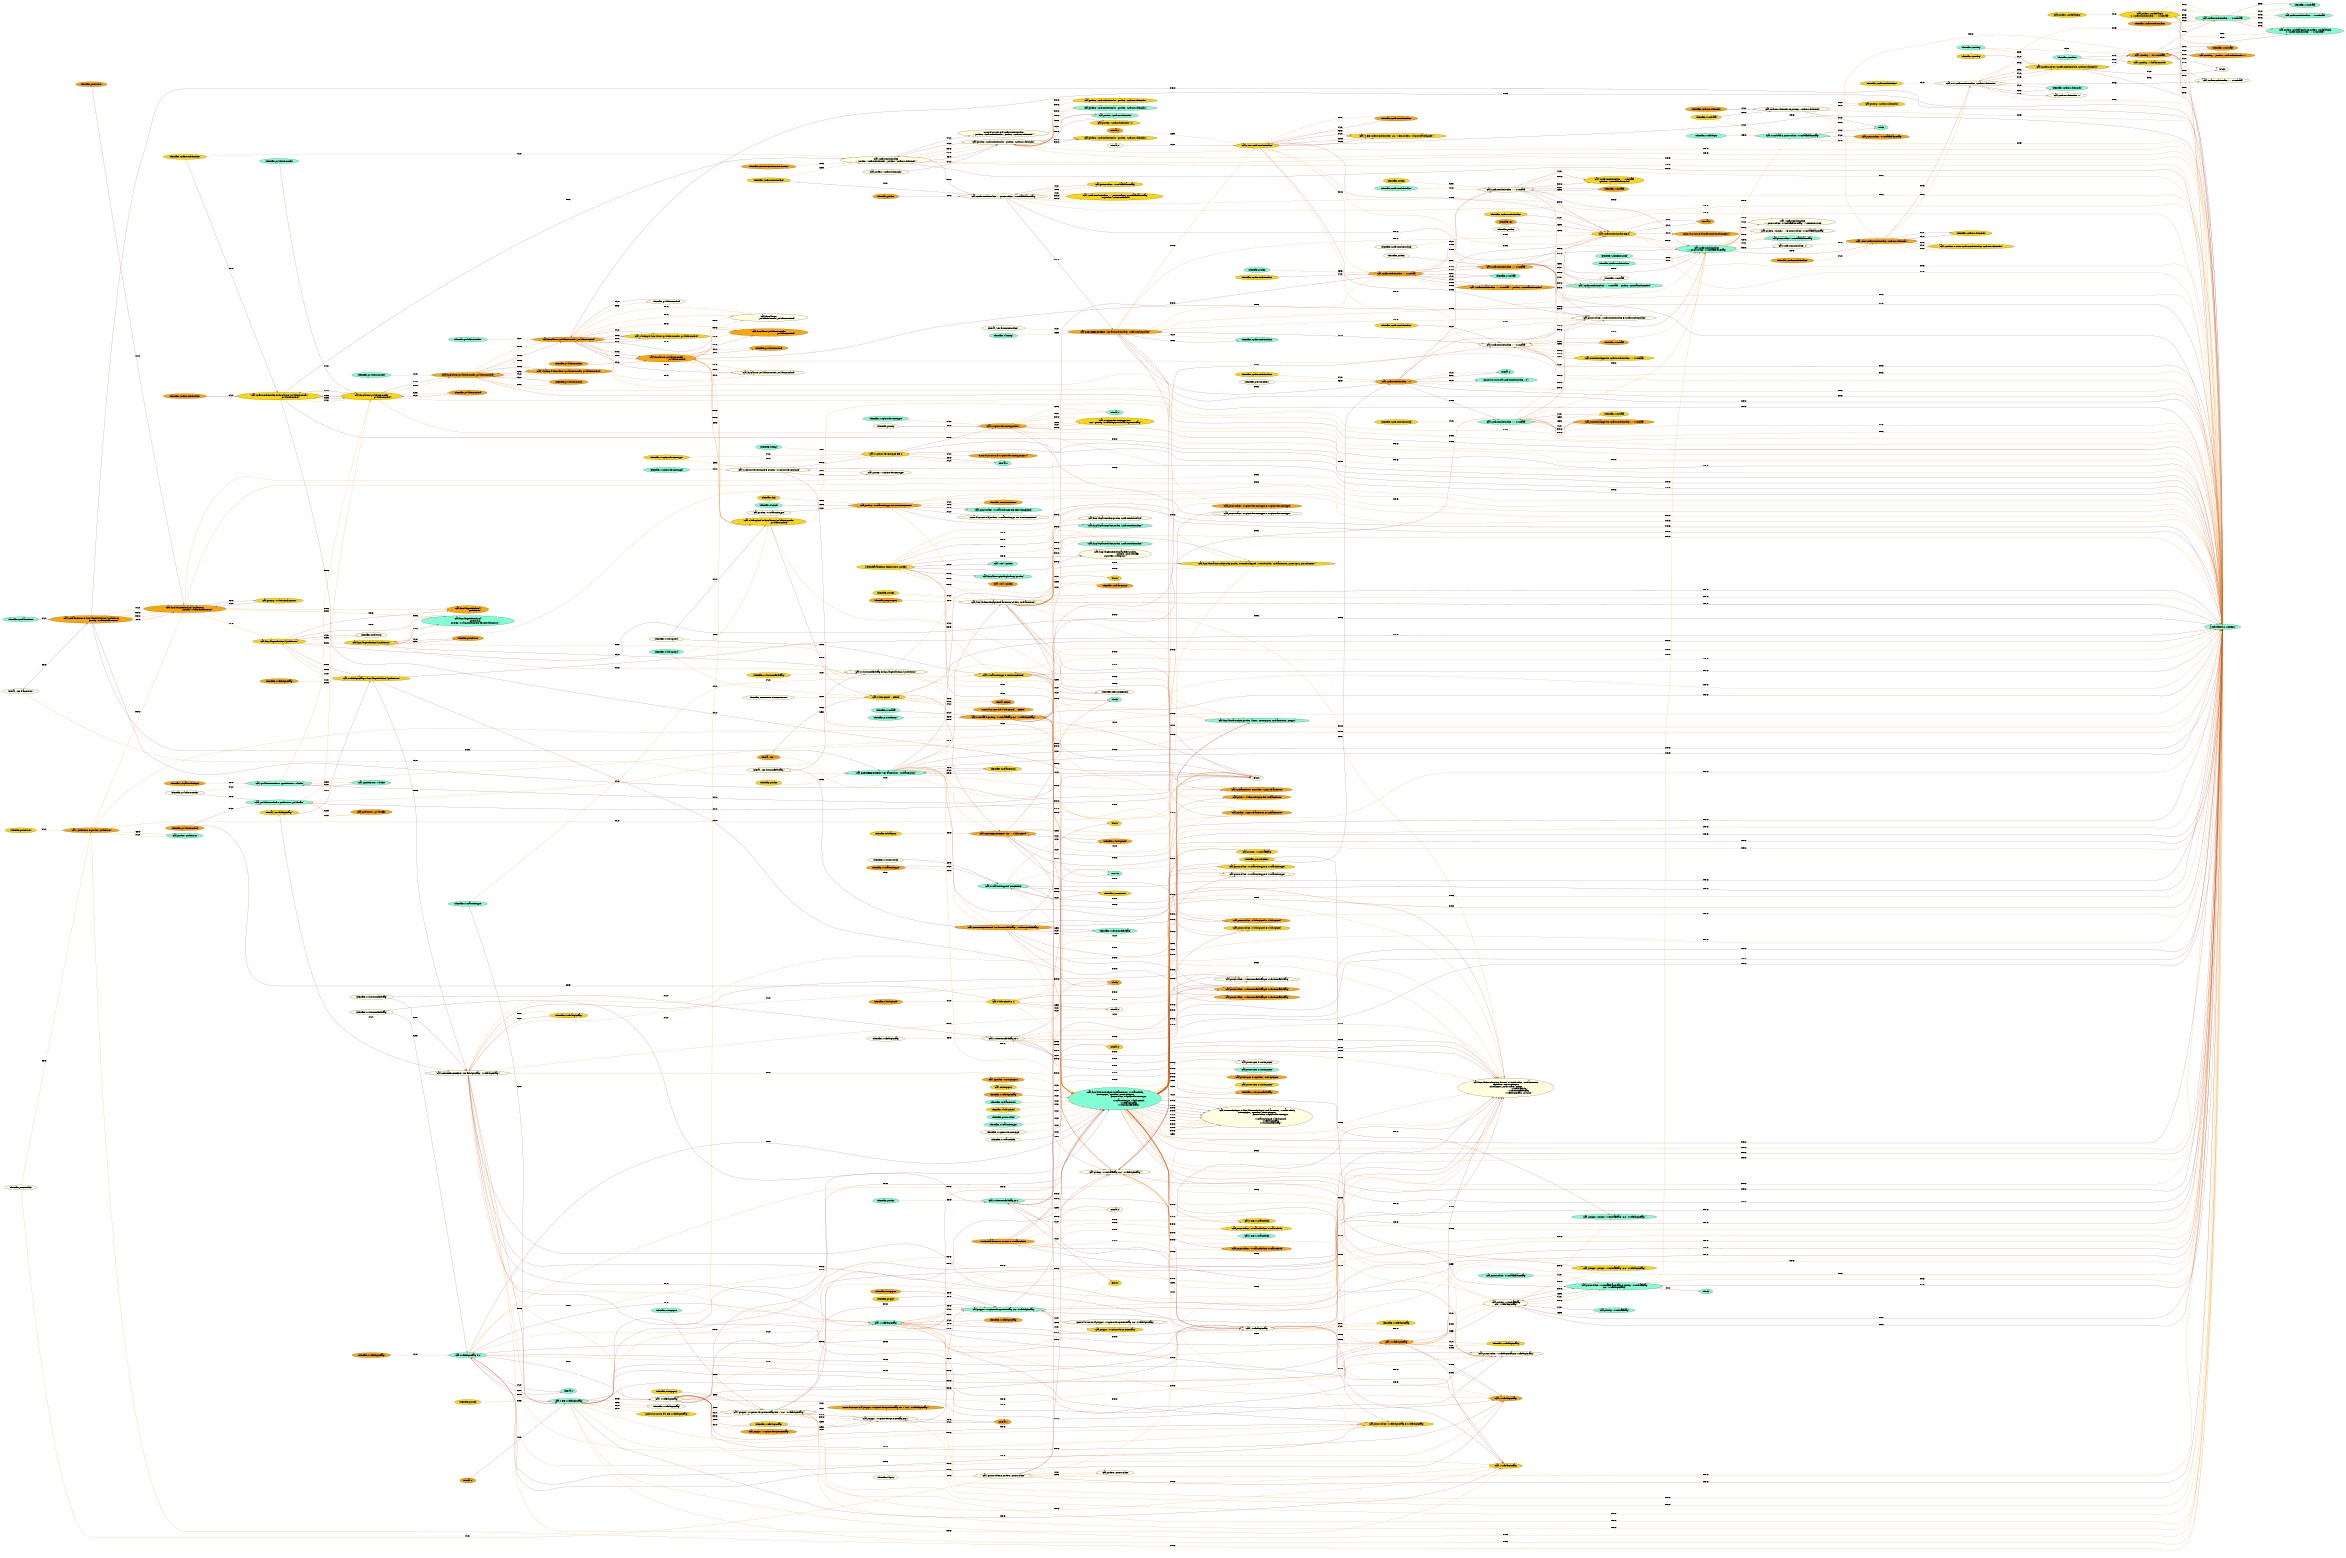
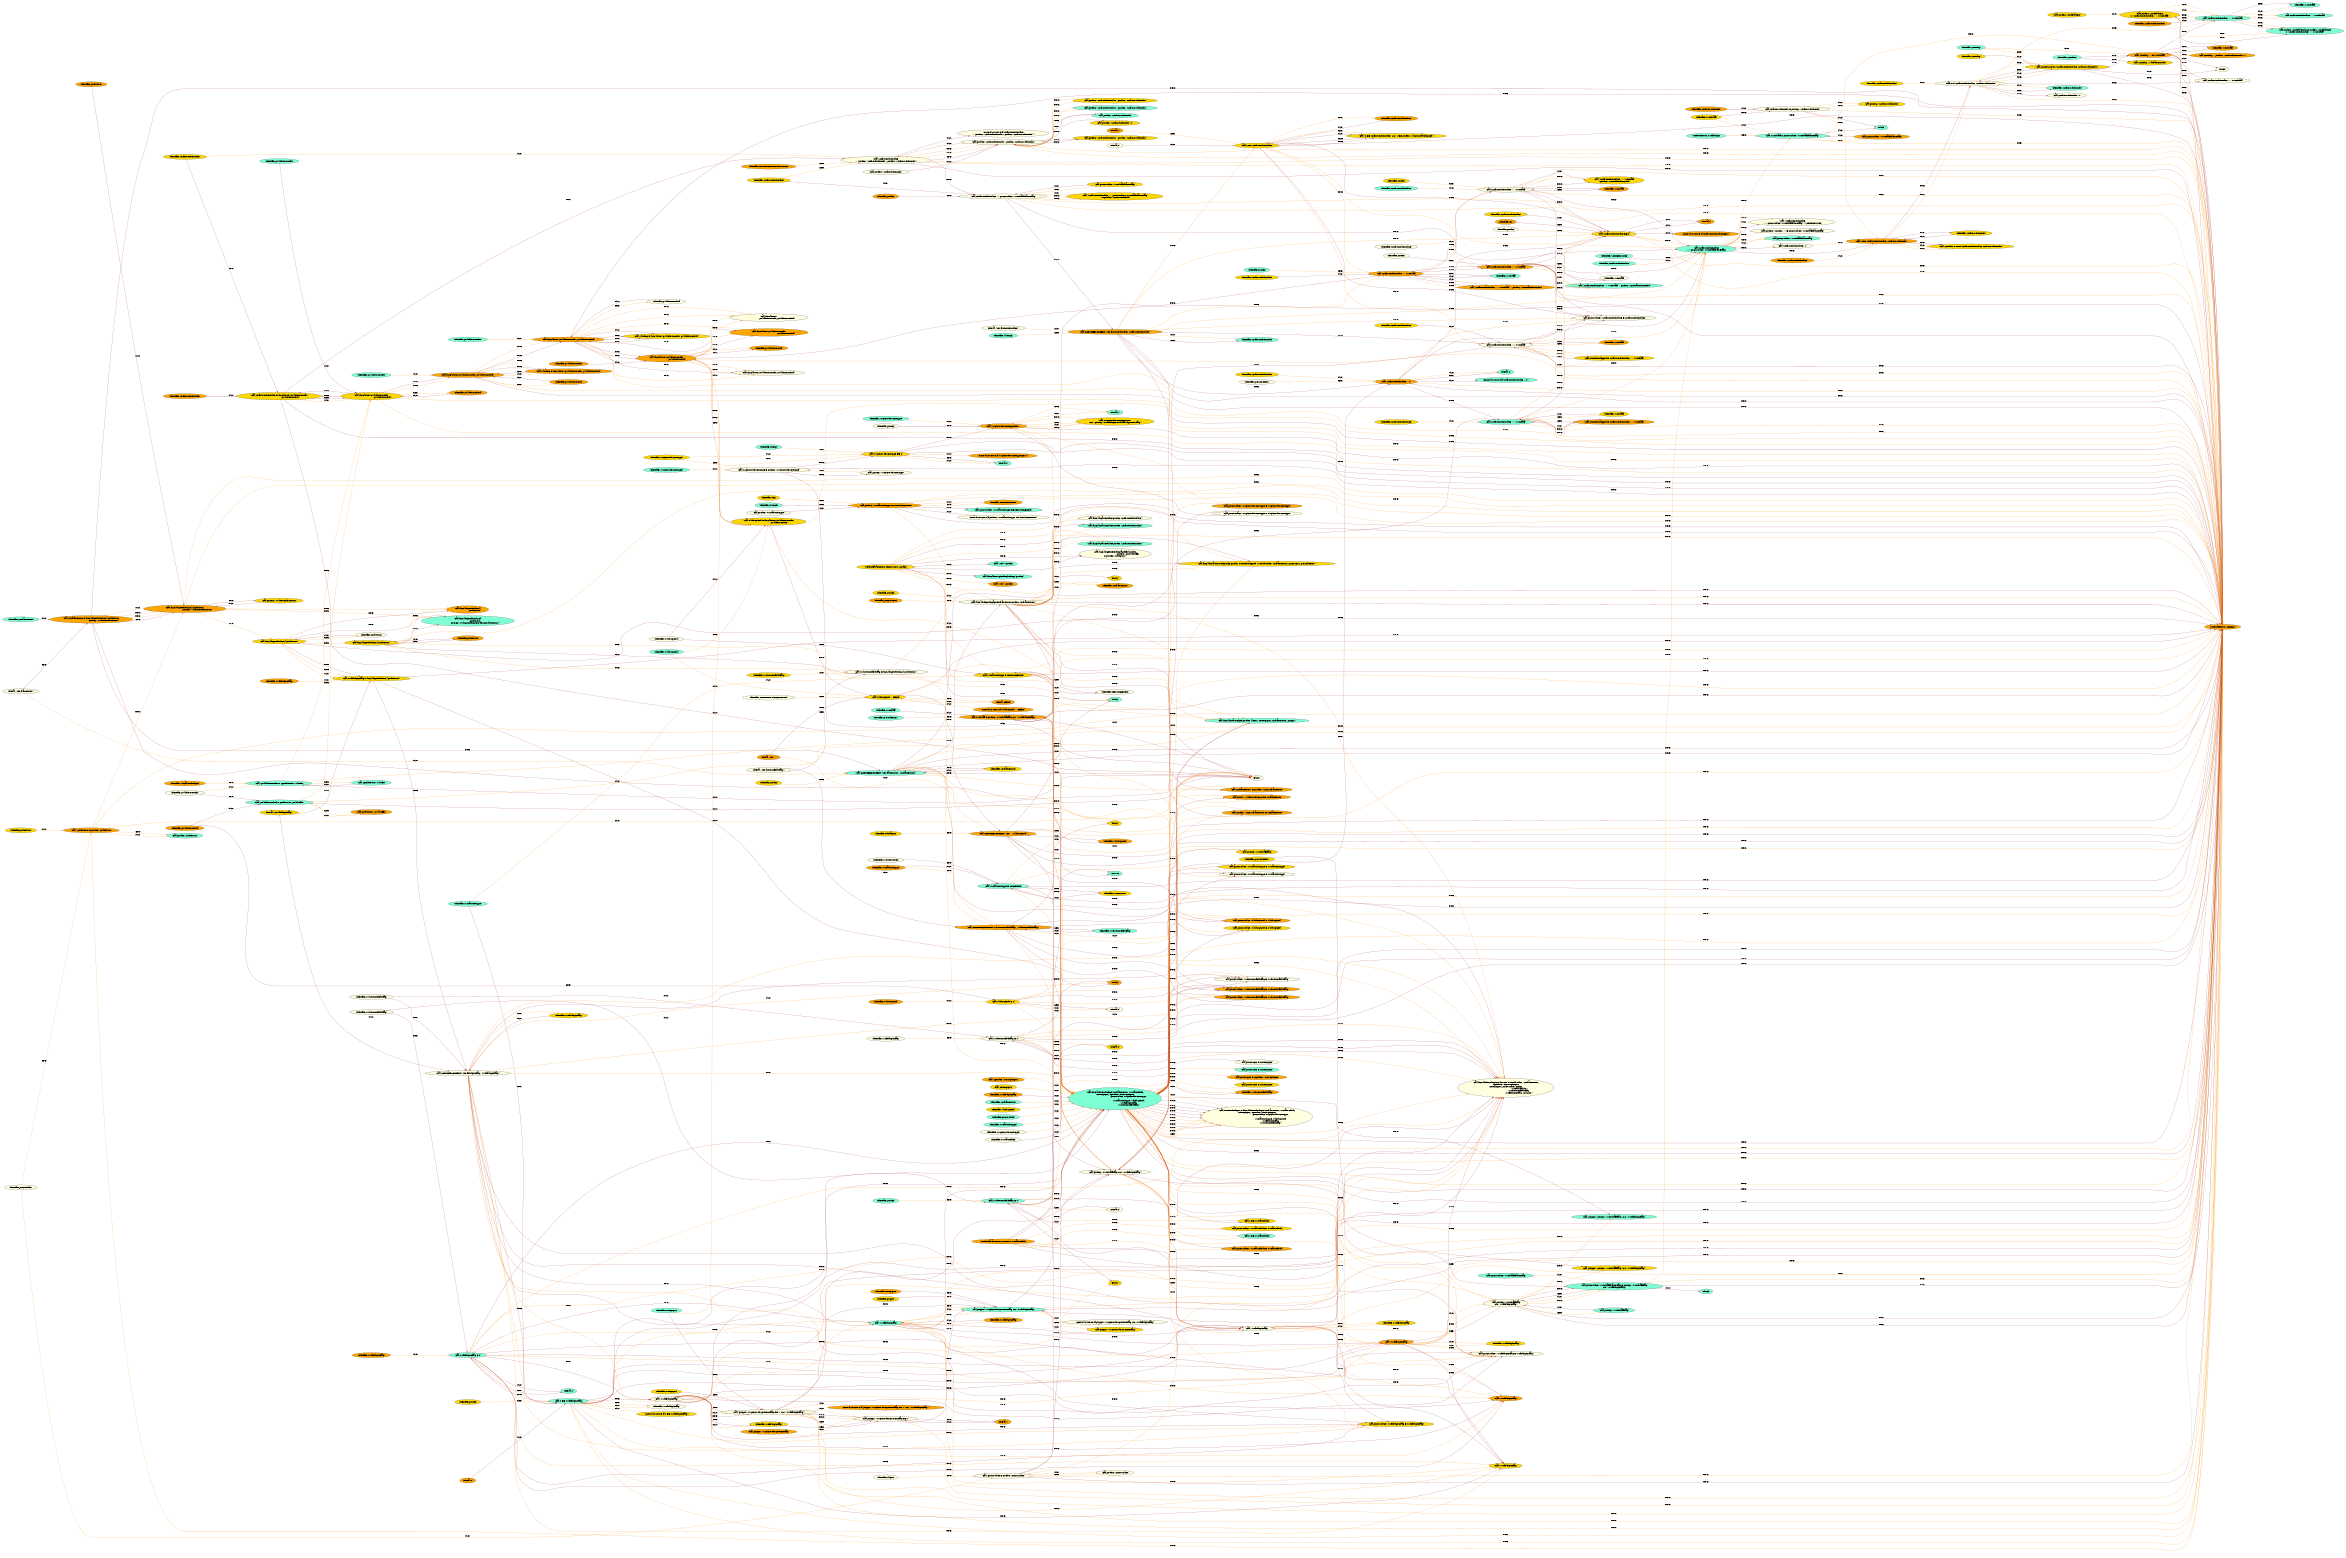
(1706, 136) -> (1706, 136)
(2223, 627) -> (2223, 627)
